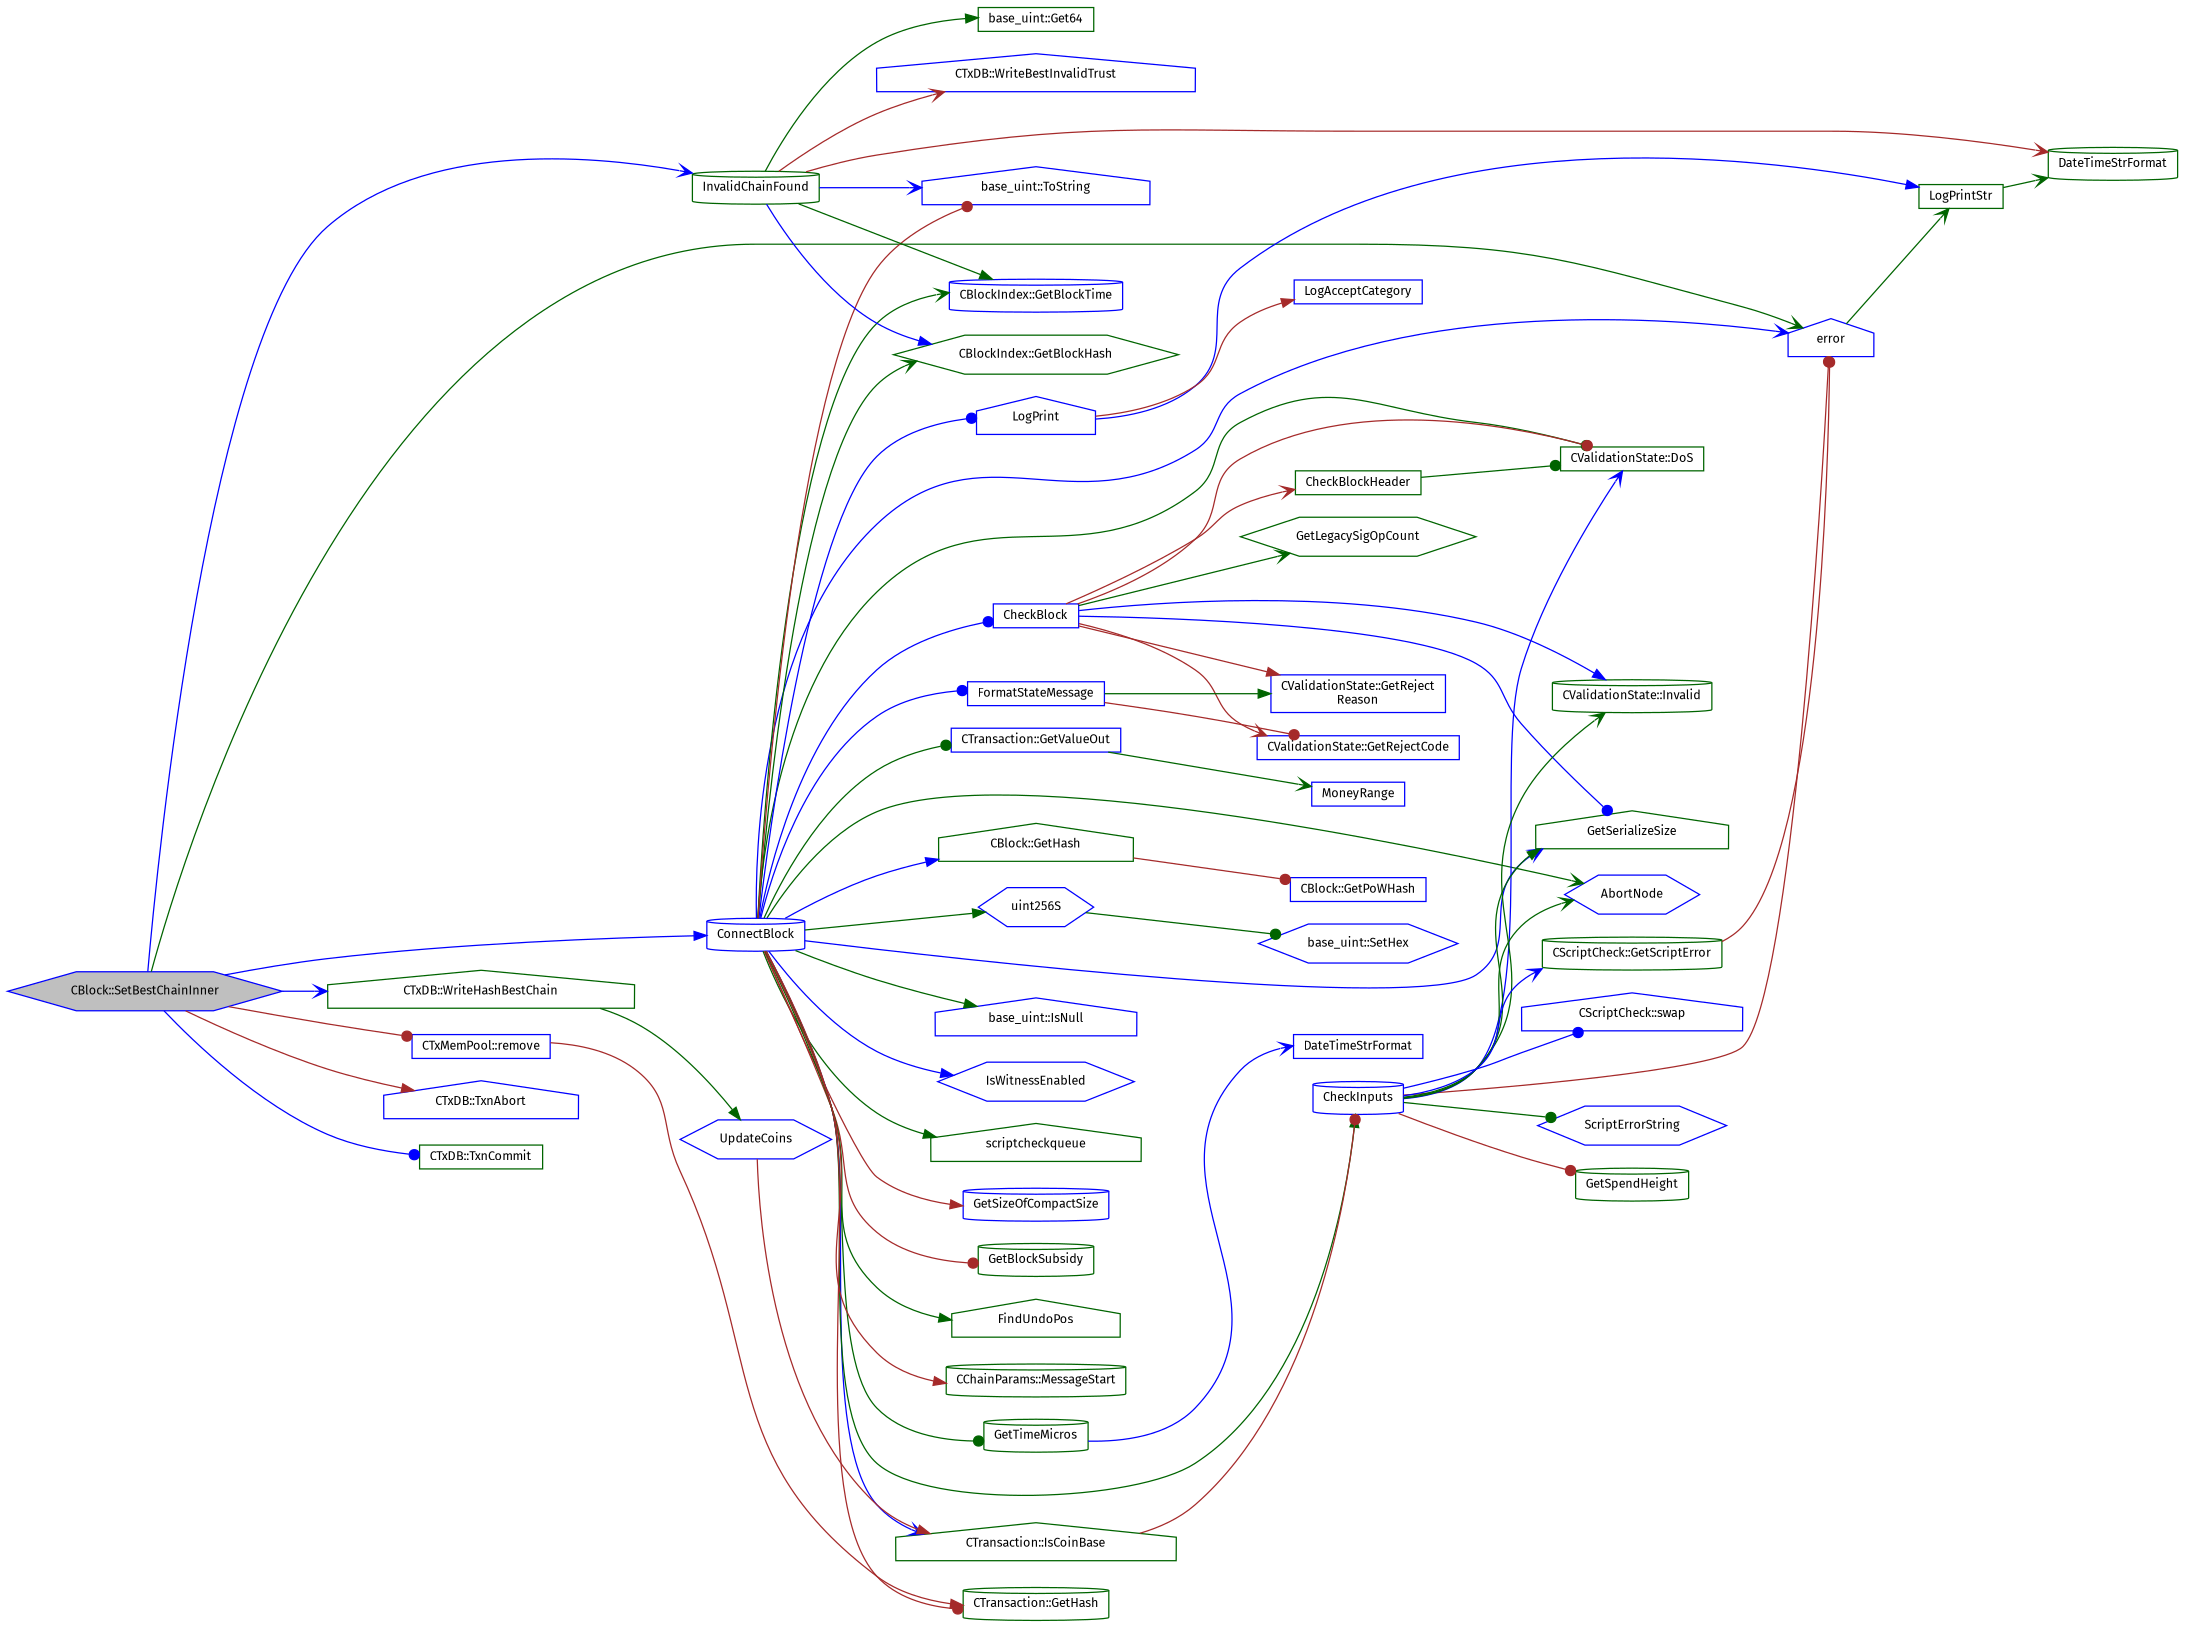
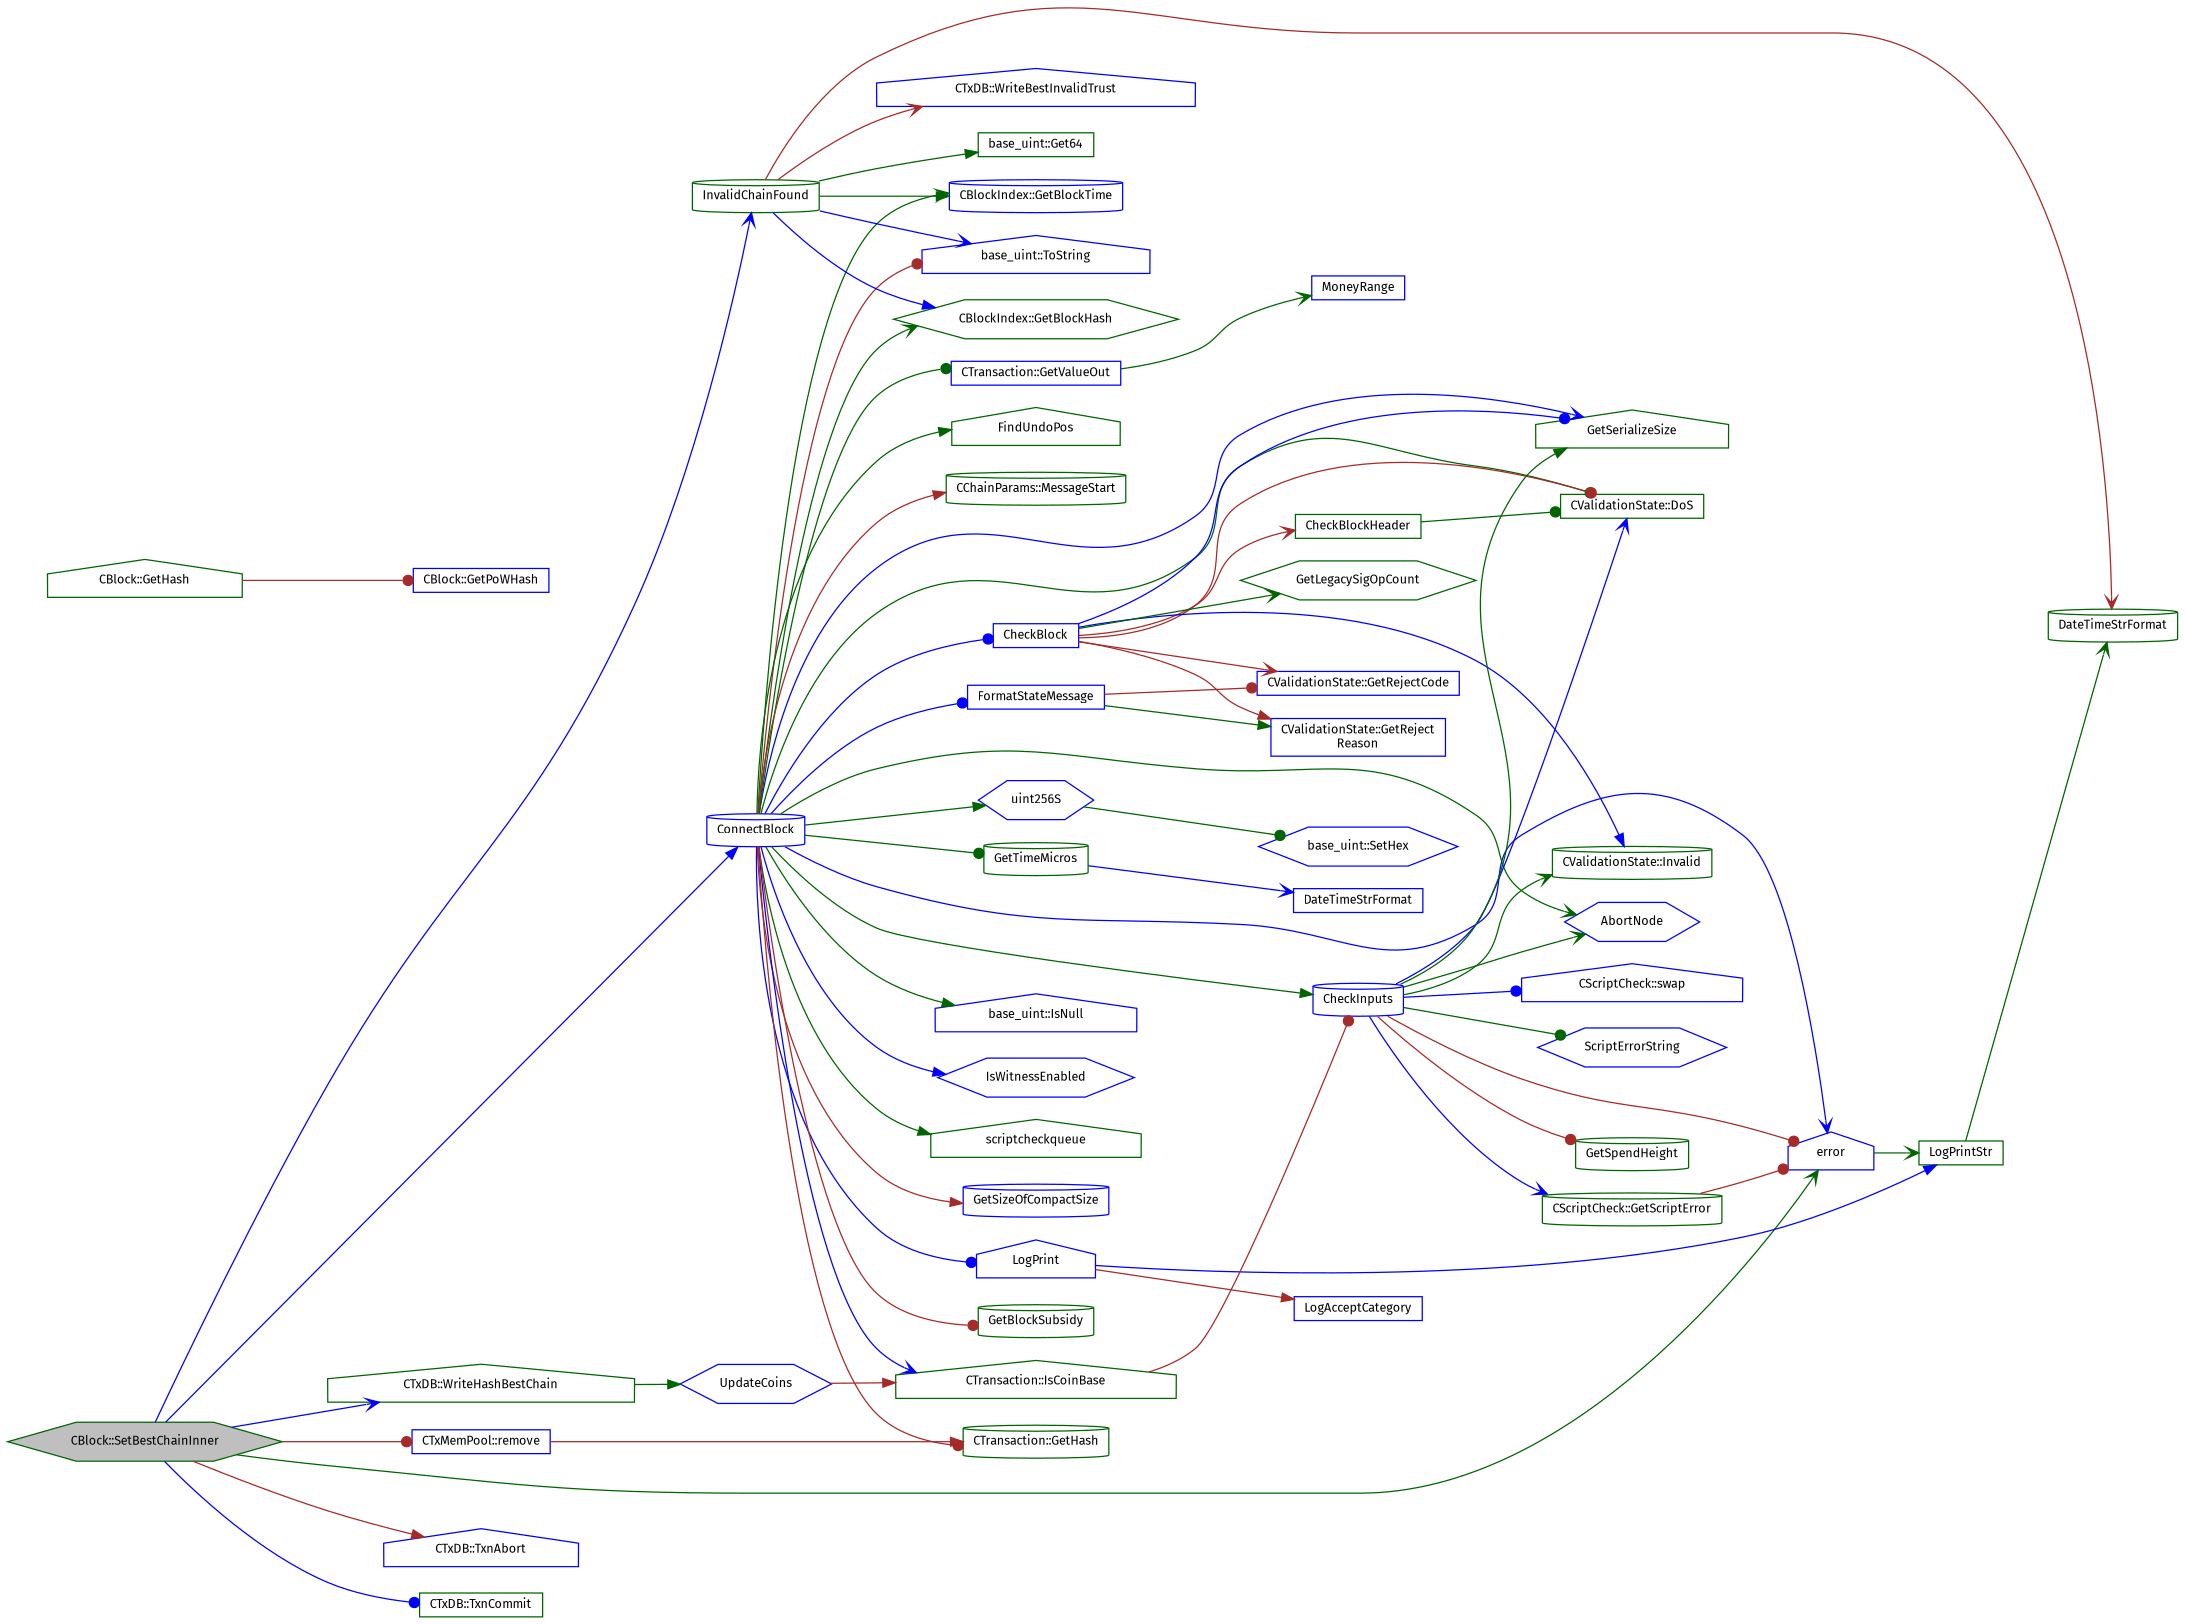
(853, 885) -> none
(145, 991) -> (145, 1442)
